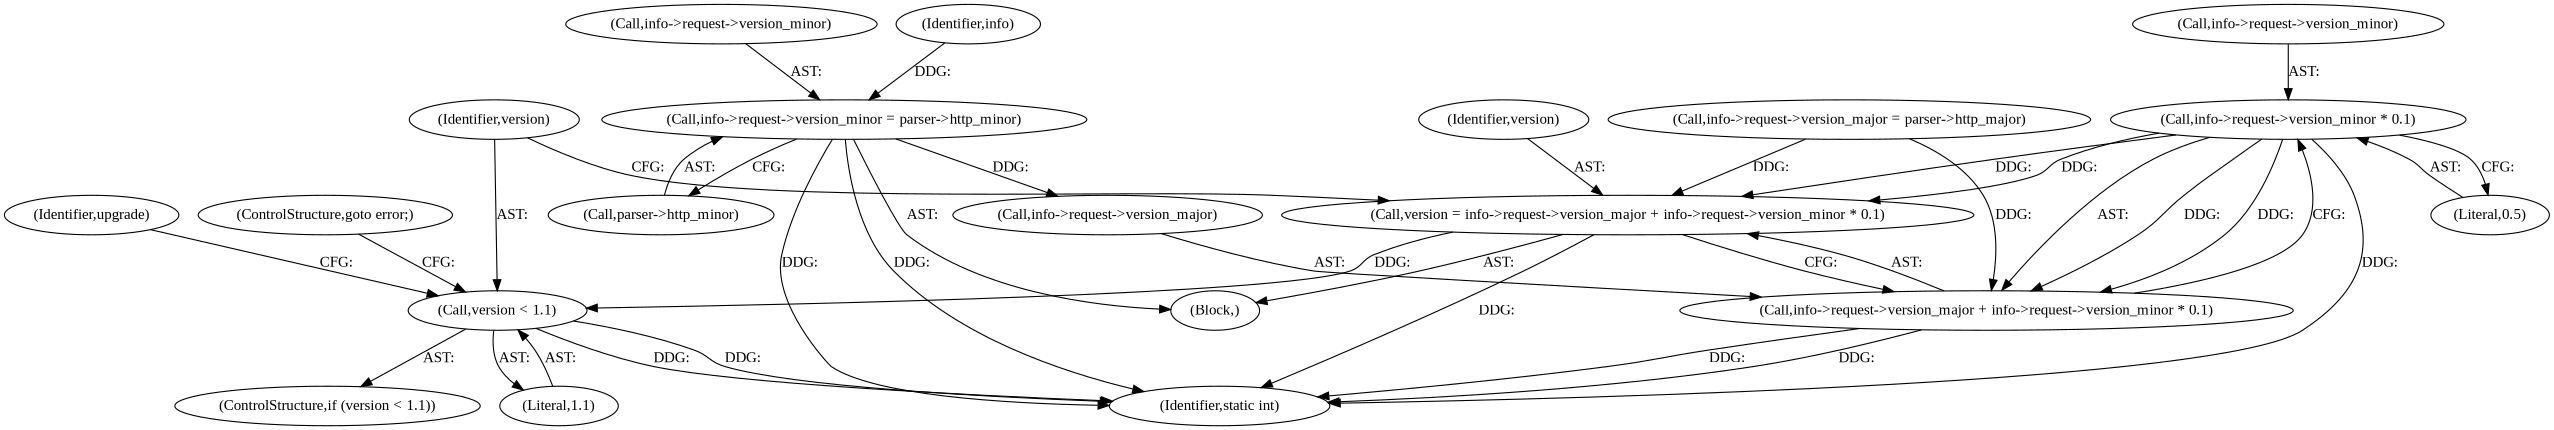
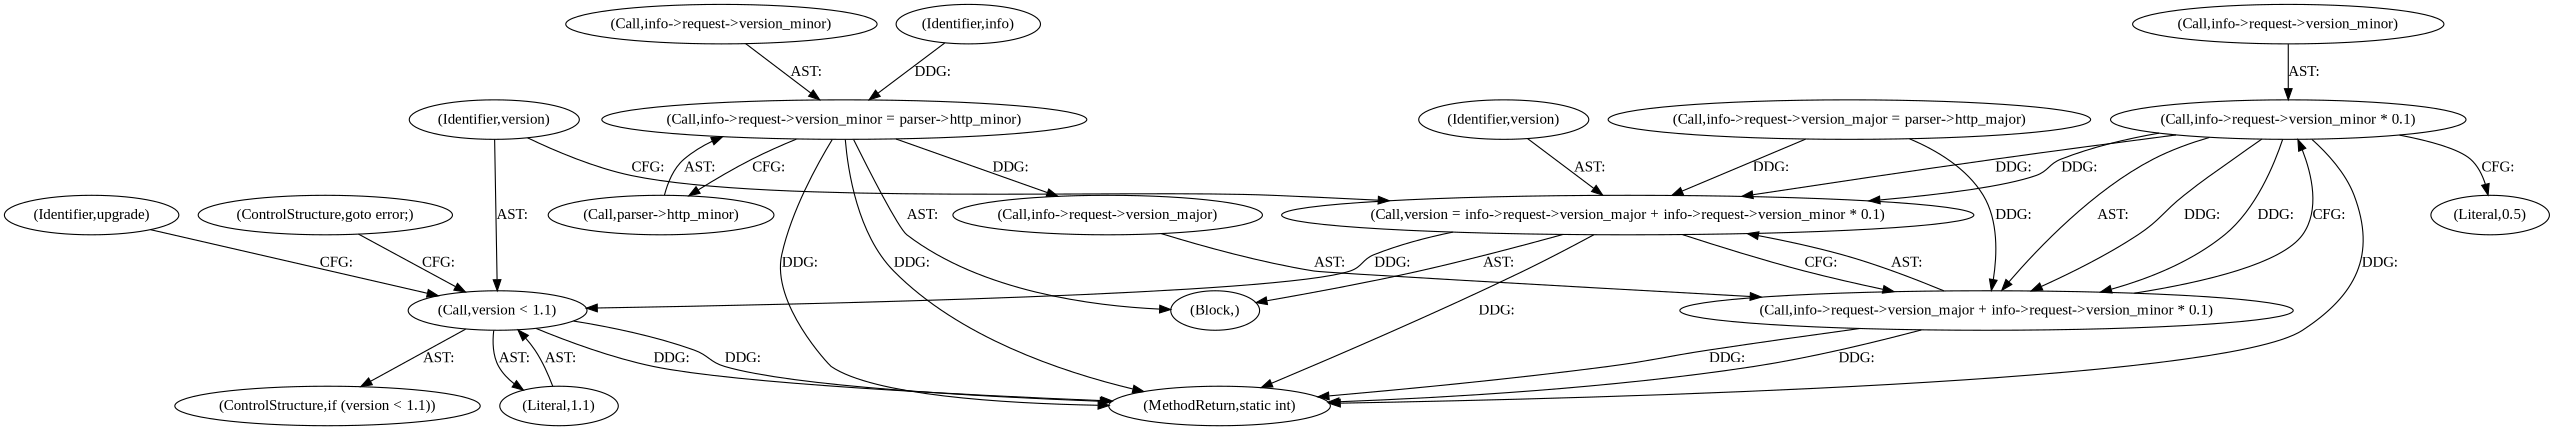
(2418, 165) -> none
(1220, 406) -> (1220, 406)
